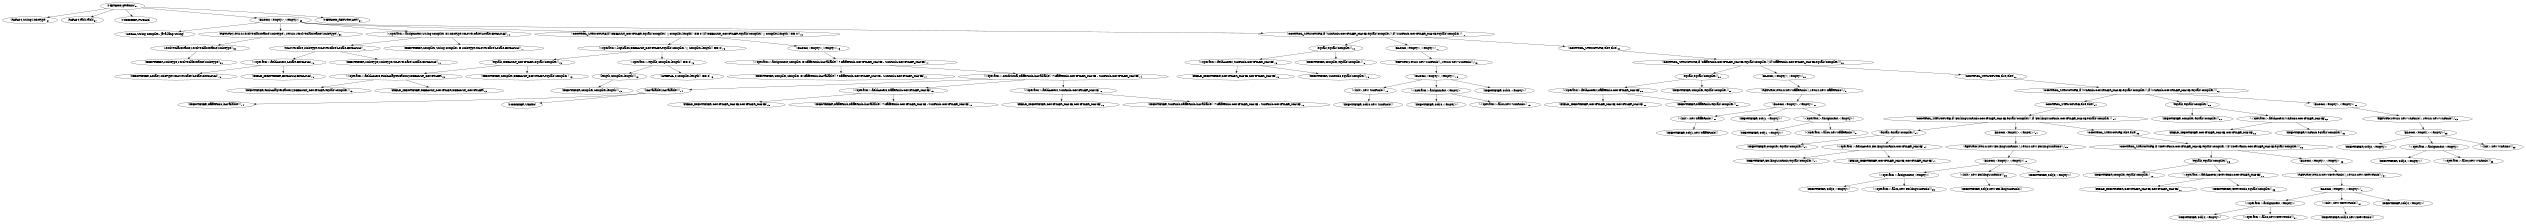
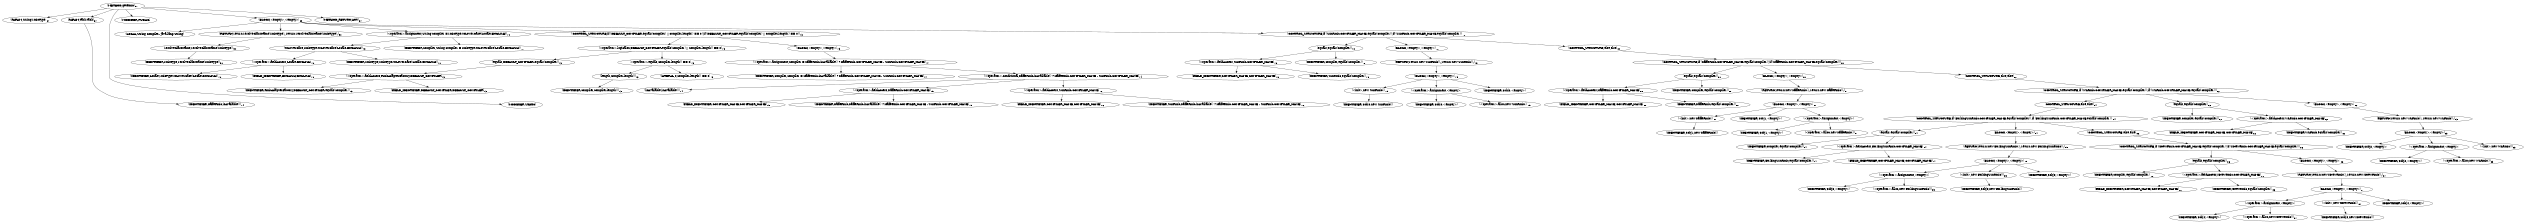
(364, 48) -> (364, 48)
(527, 77) -> none
(593, 98) -> (268, 97)
(451, 101) -> (103, 92)
